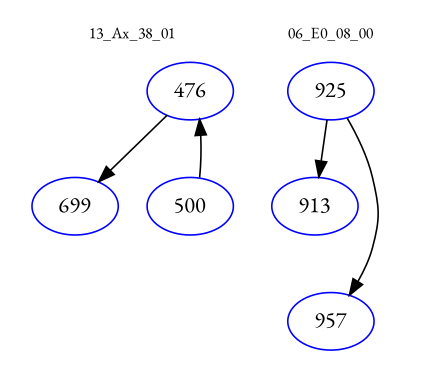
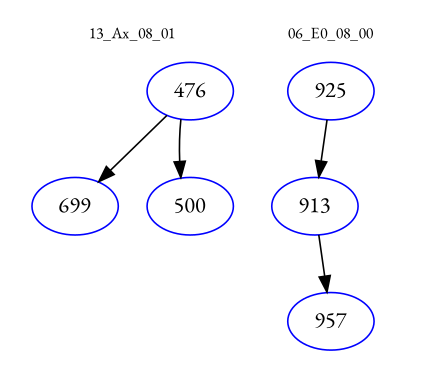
(133, 34) -> (133, 34)
(201, 157) -> (180, 140)
(377, 199) -> (322, 255)
